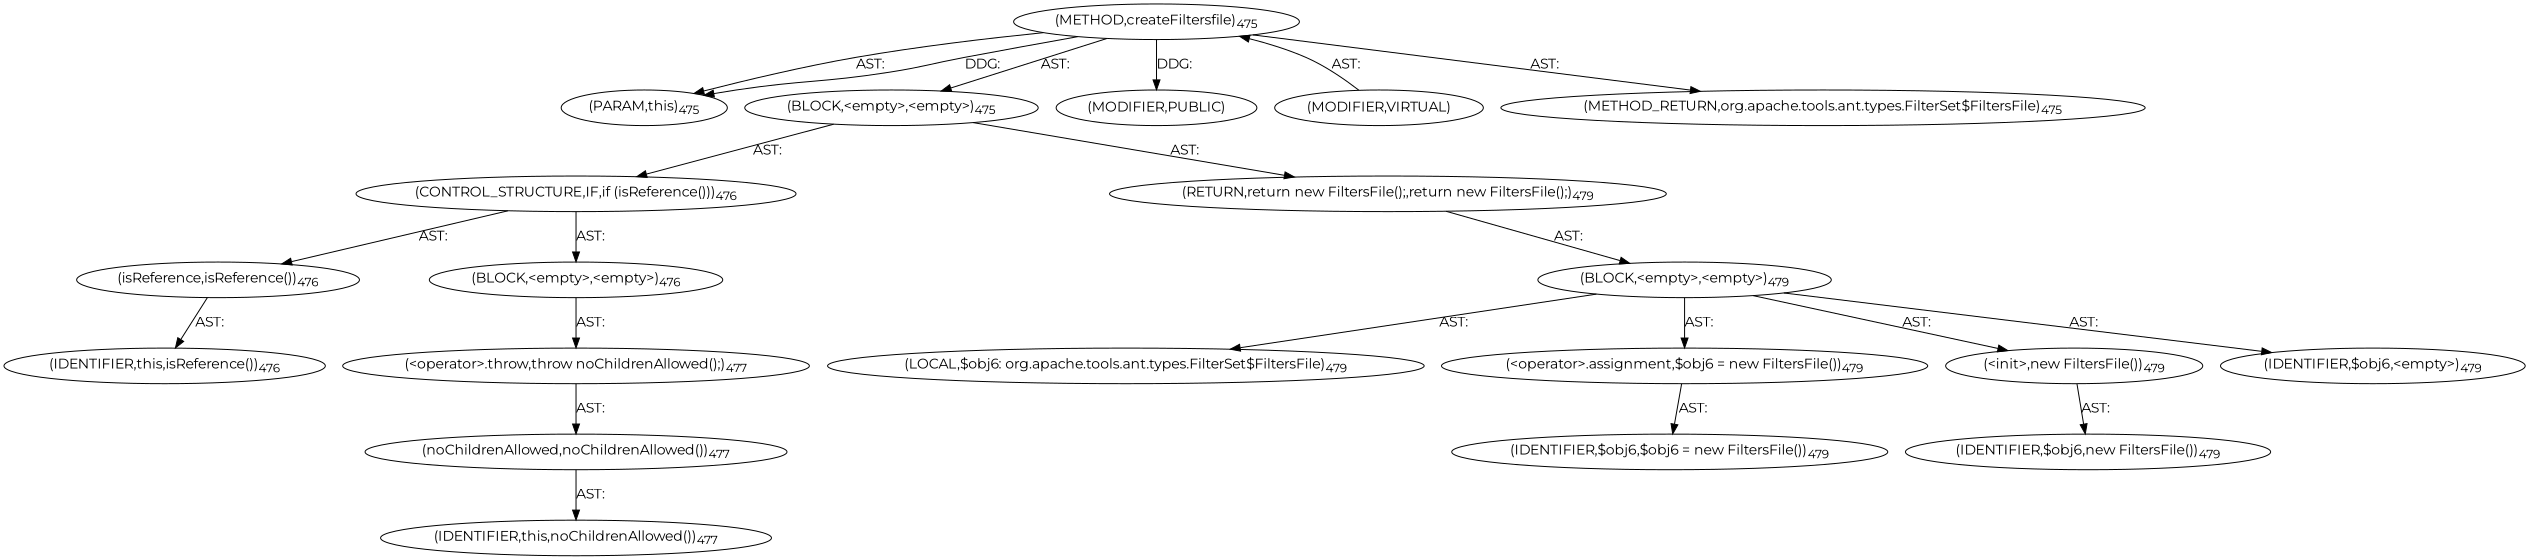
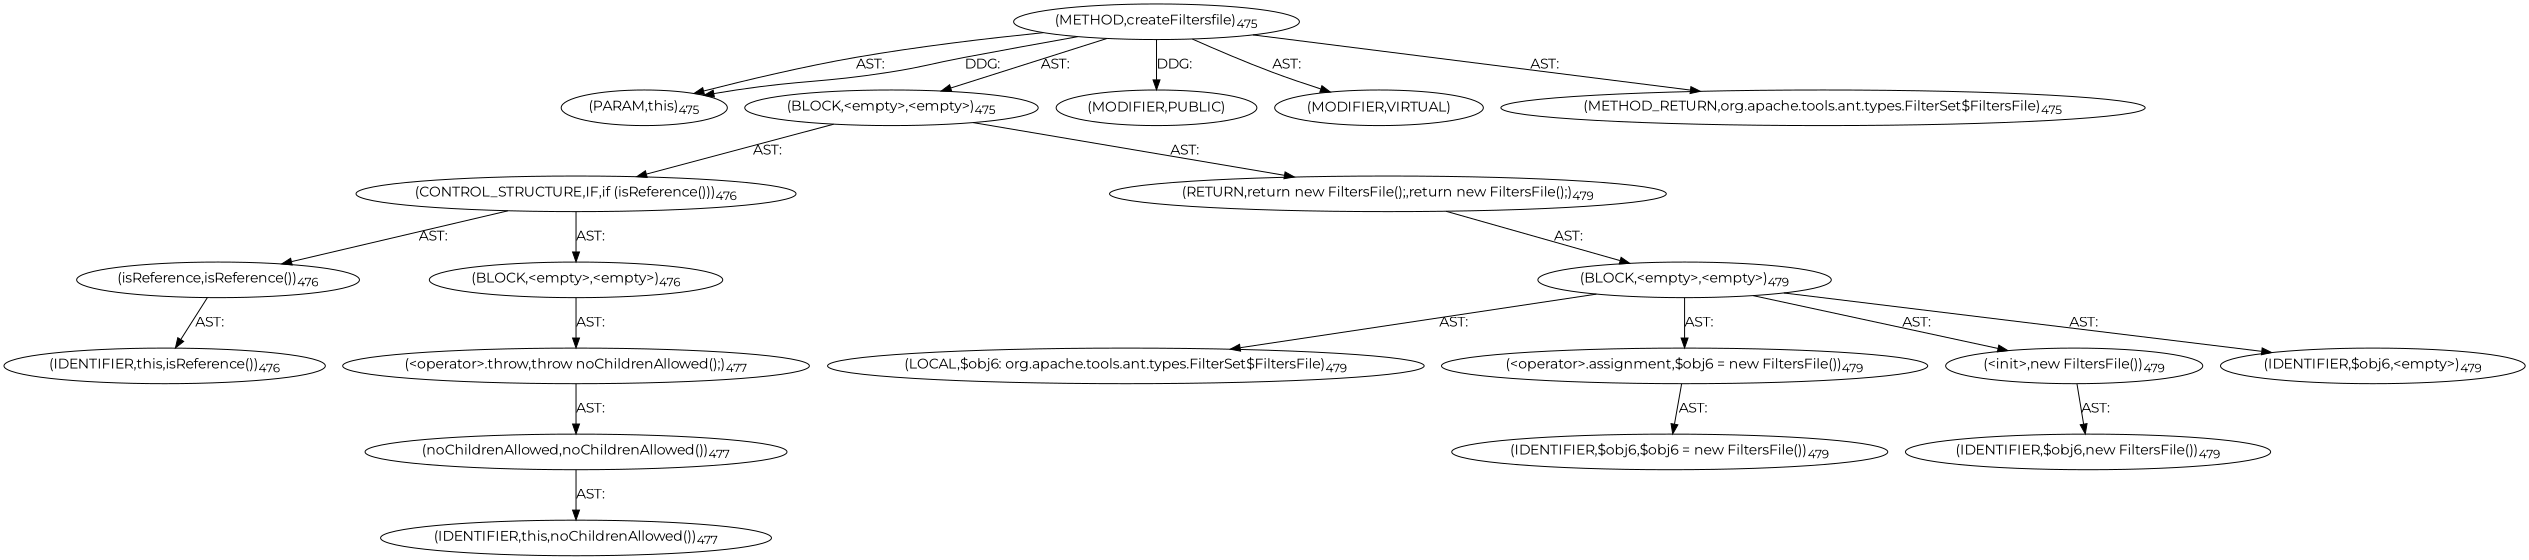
(1307, 58) -> (1256, 66)
